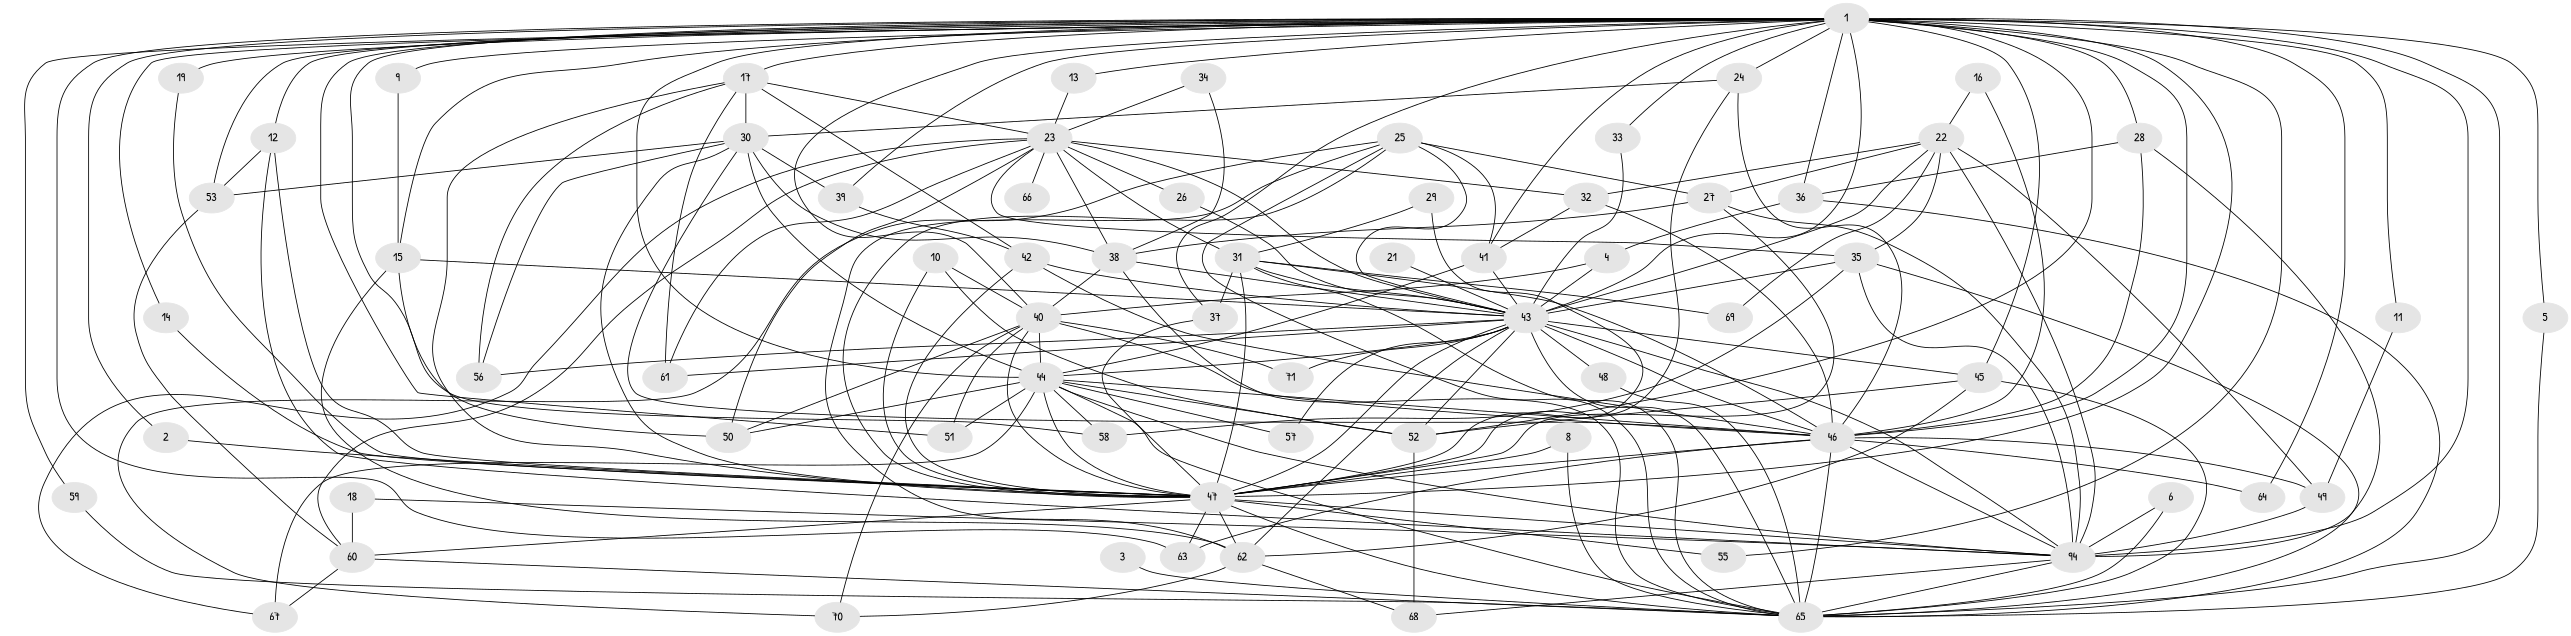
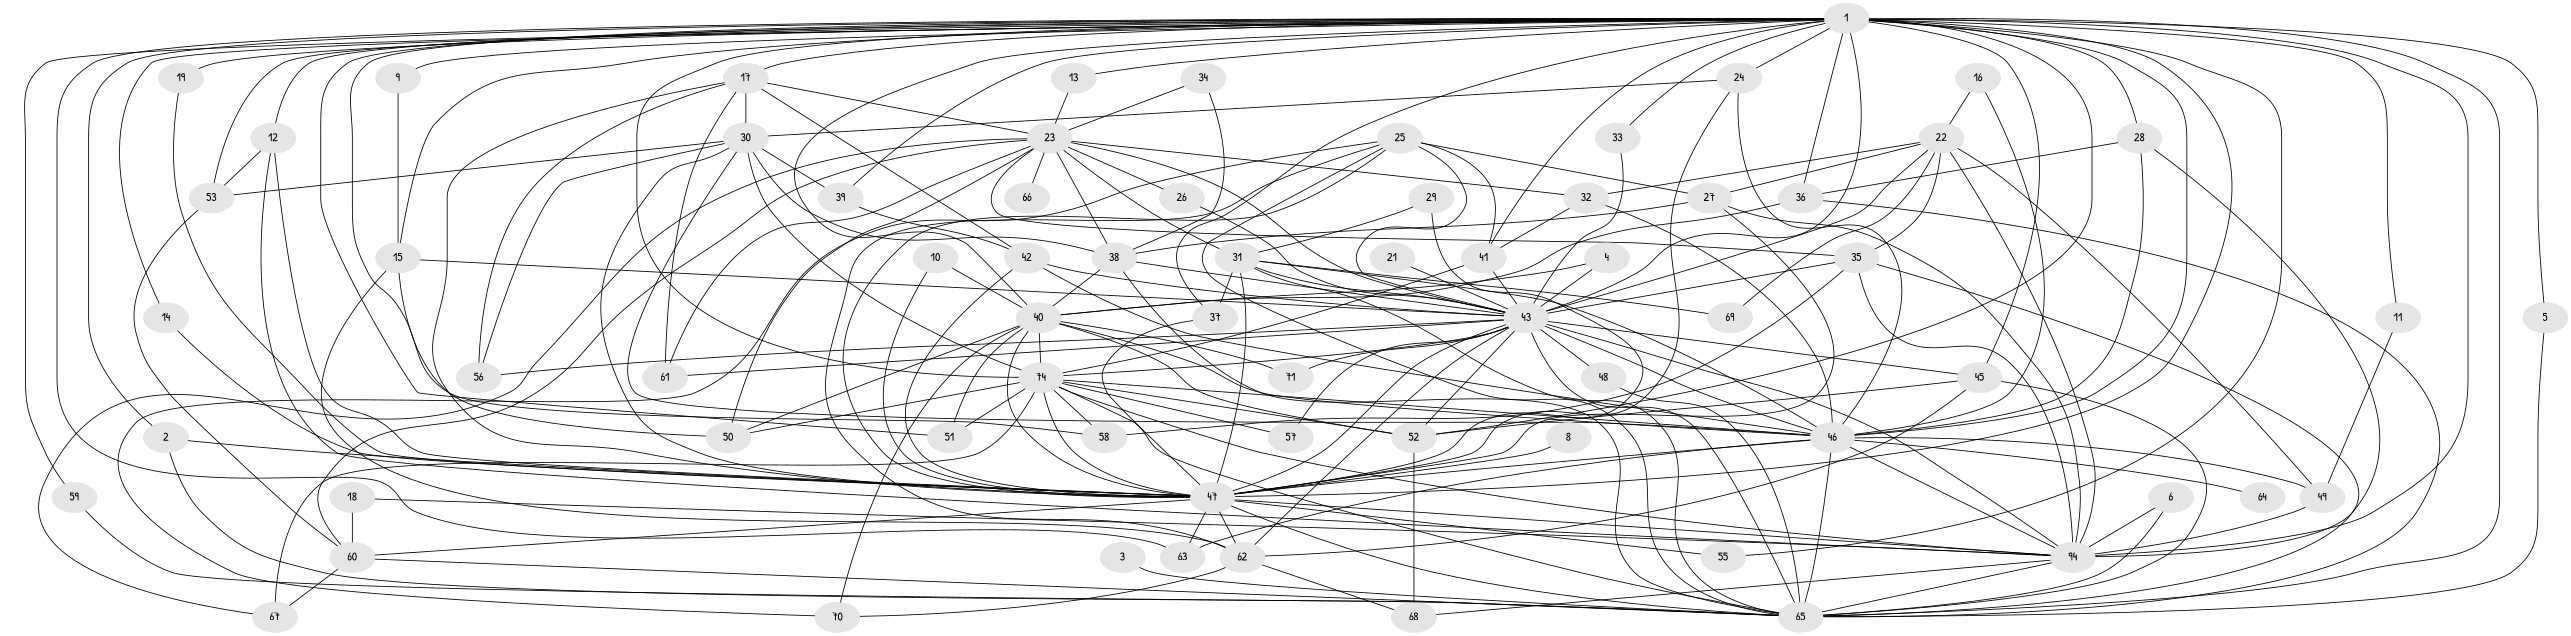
(2305, 70) -> none
(1702, 224) -> (1533, 266)
(1041, 378) -> (1041, 378)
(1118, 379) -> (1218, 399)
(1600, 569) -> (947, 598)
